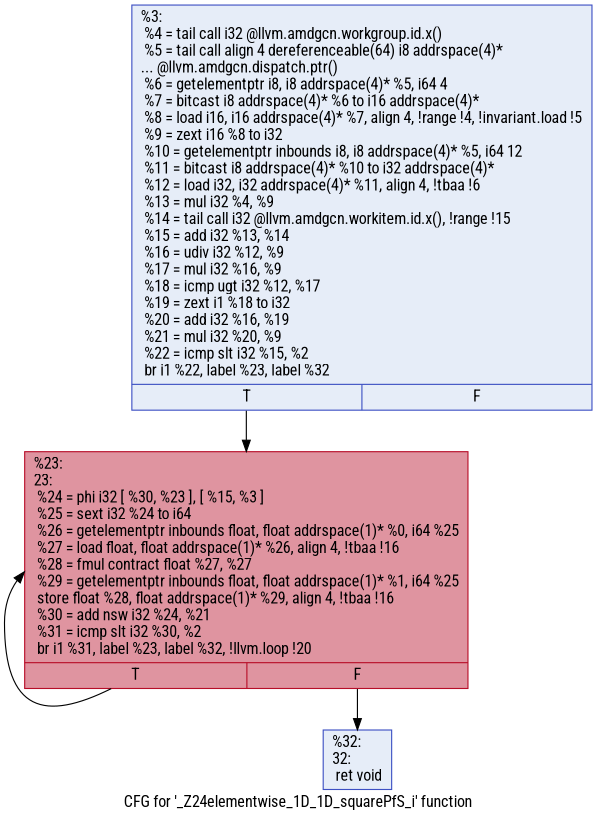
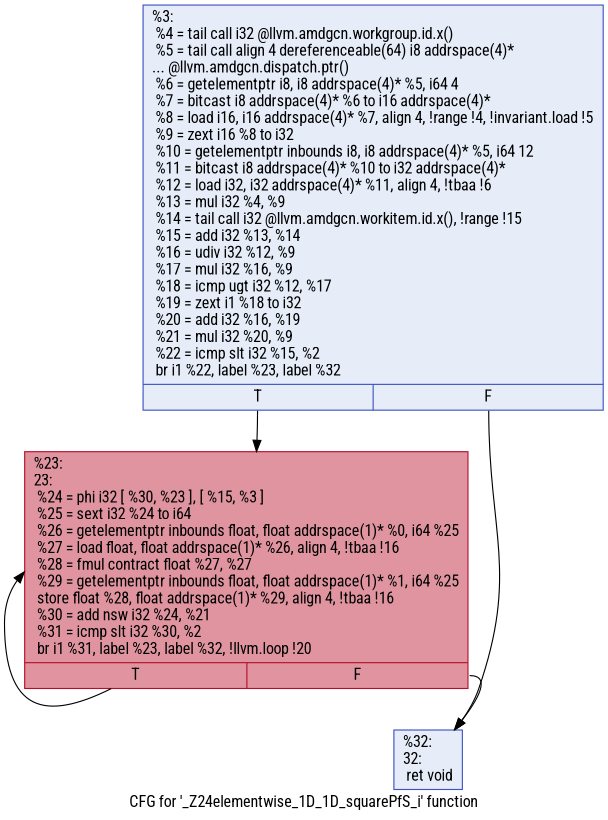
none -> (499, 569)
